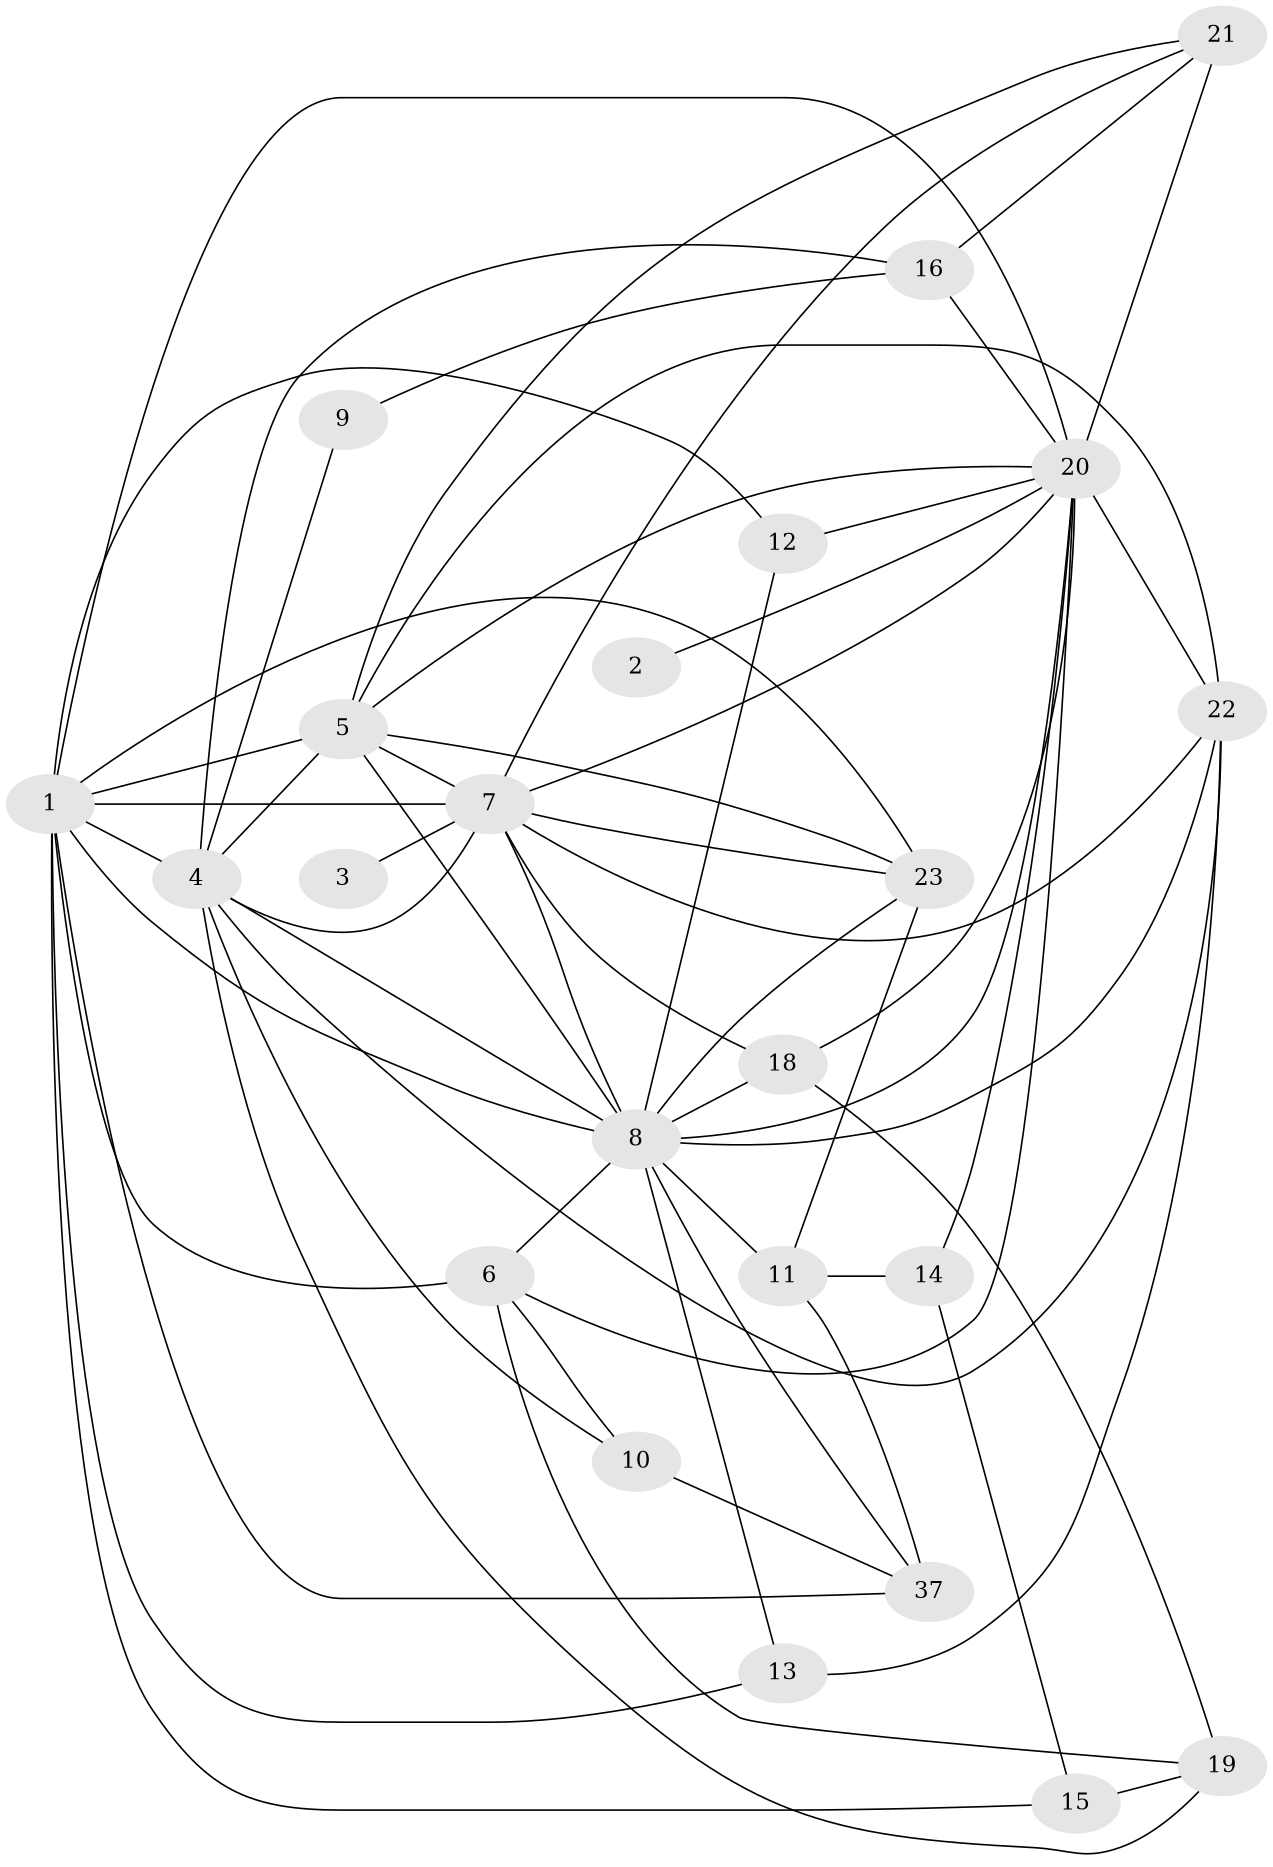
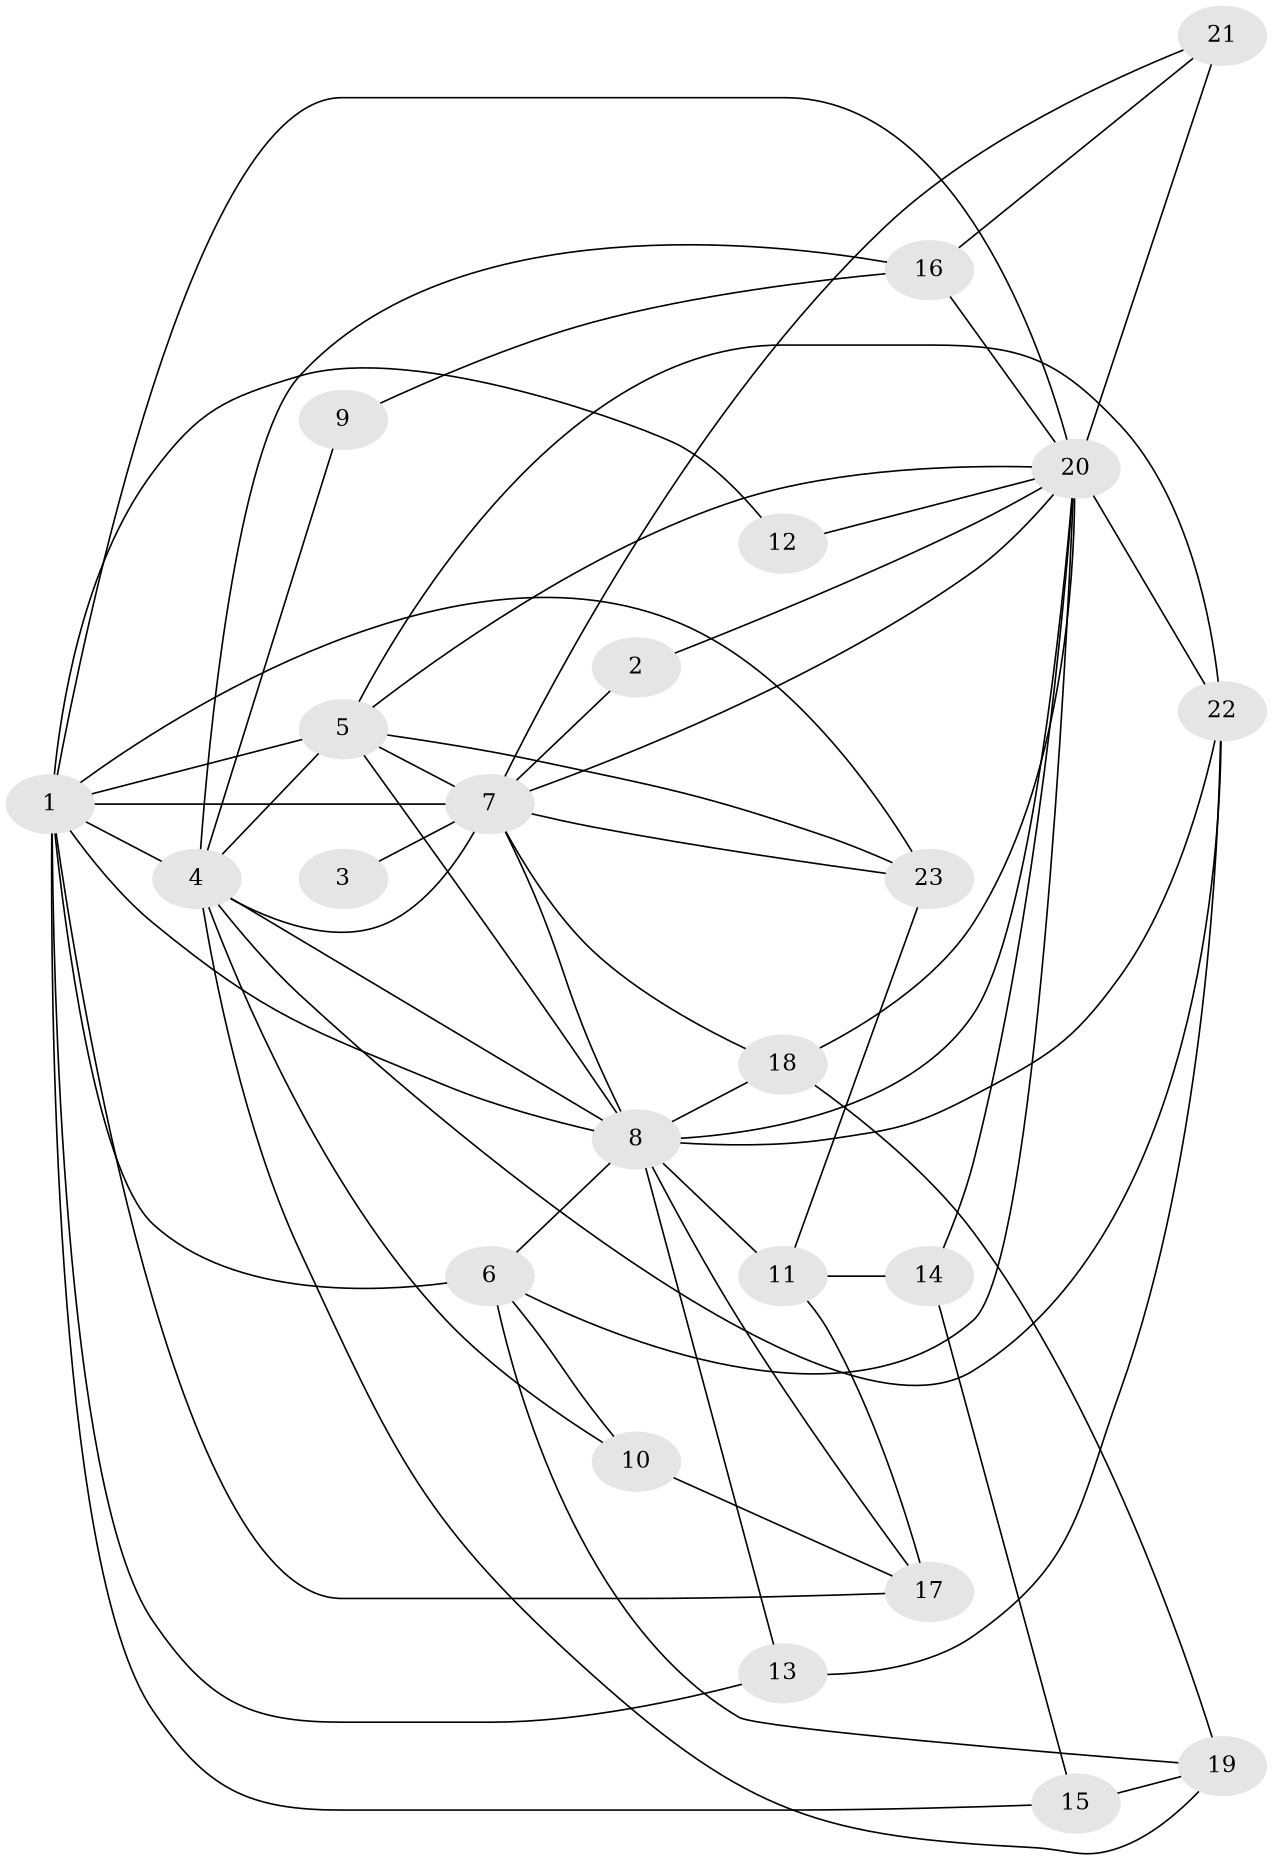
(647, 272) -> none
(713, 828) -> none
(886, 939) -> (563, 736)
(767, 996) -> none
(929, 1592) -> (929, 1592)
